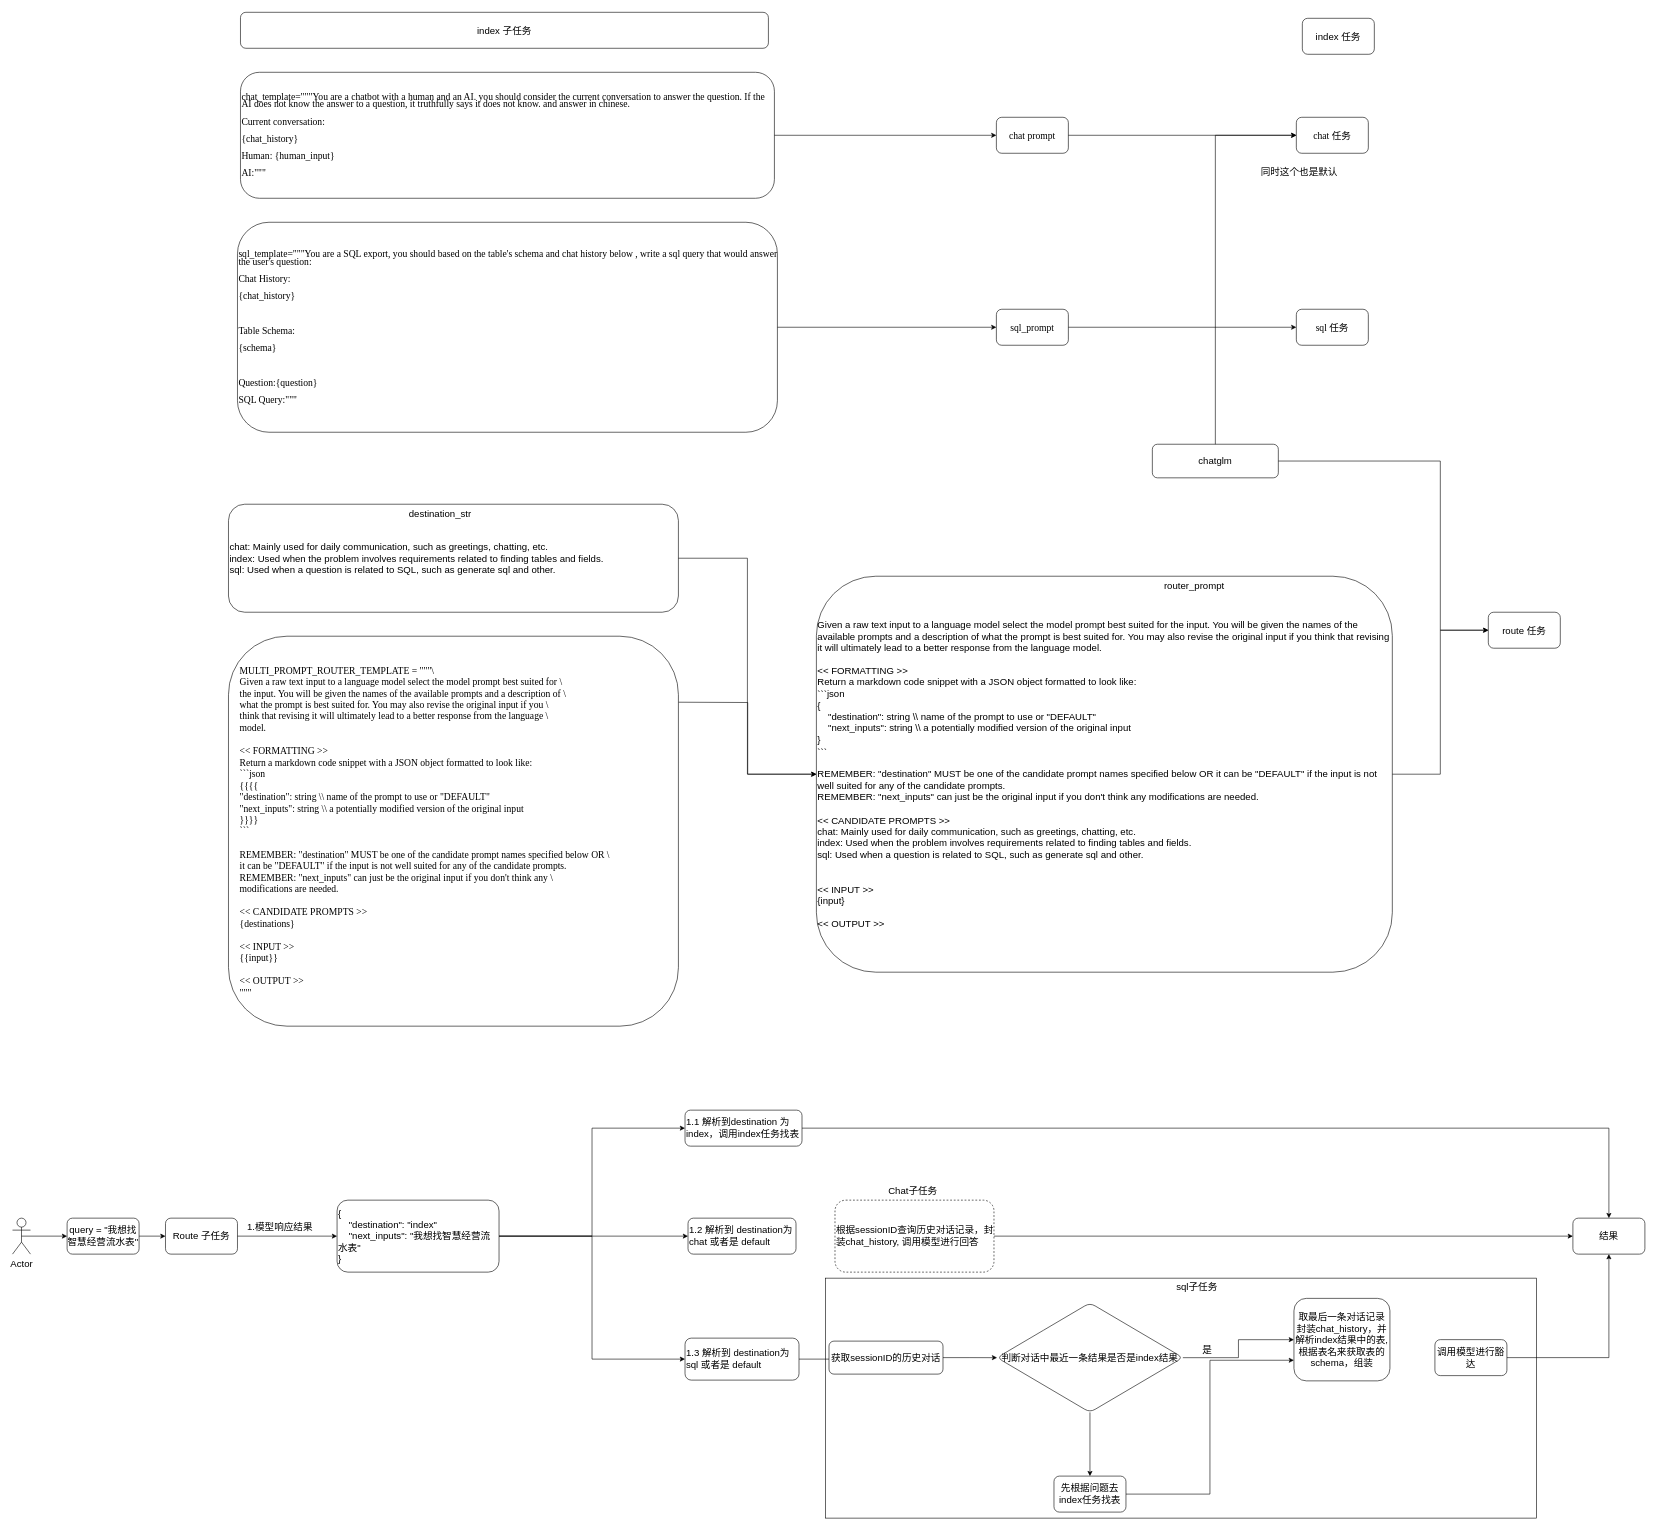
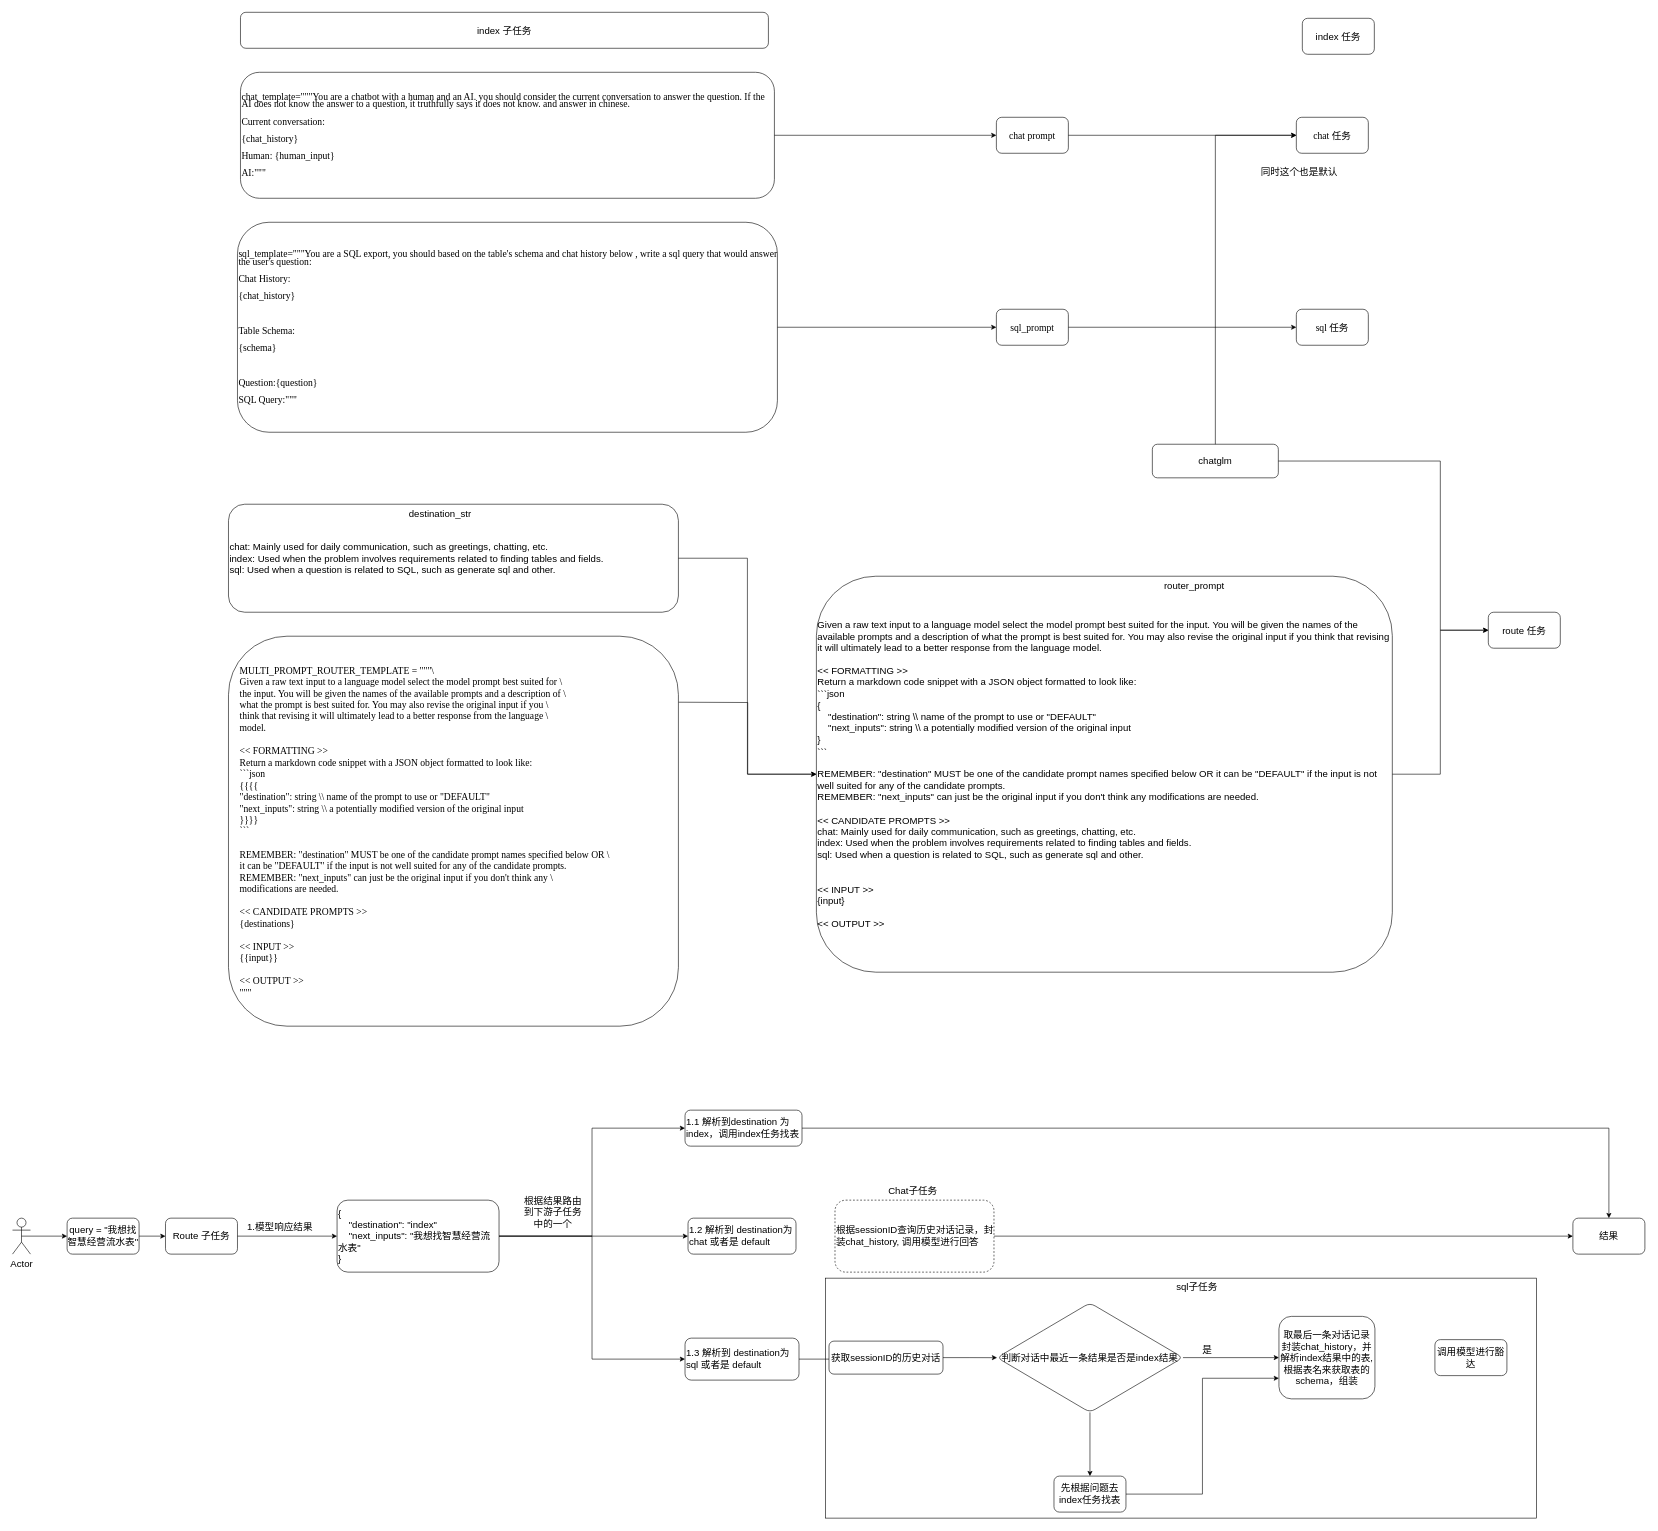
none -> (553, 1212)
(1342, 1340) -> (1327, 1358)
(1559, 1358) -> none
